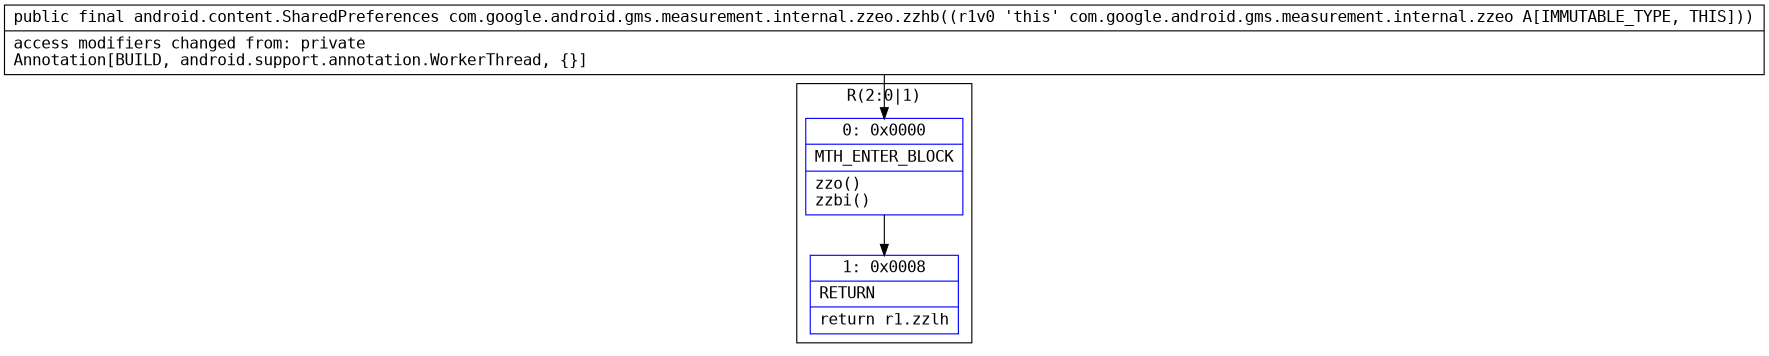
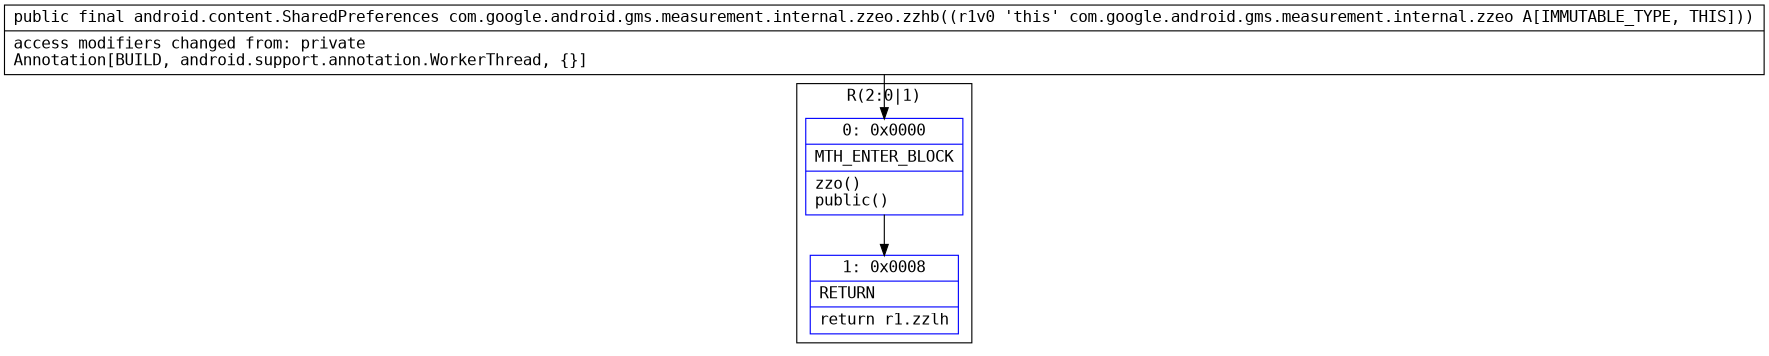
(843, 201) -> (852, 201)
